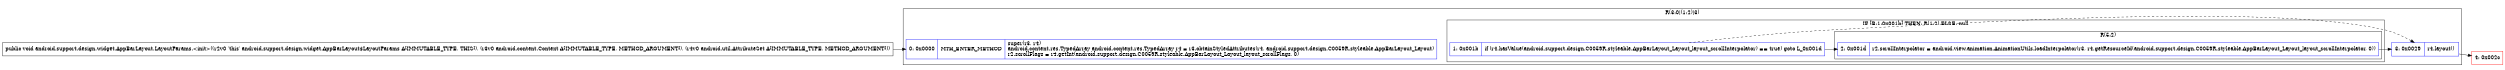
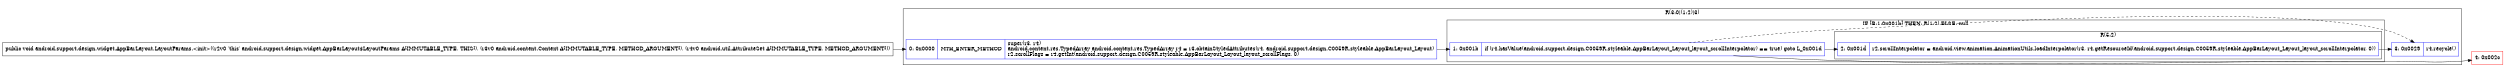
none -> (1442, 49)
(2441, 49) -> (2441, 49)
(2464, 55) -> (2101, 63)
